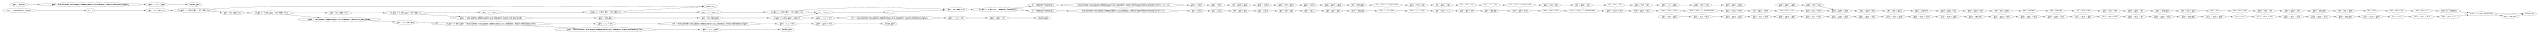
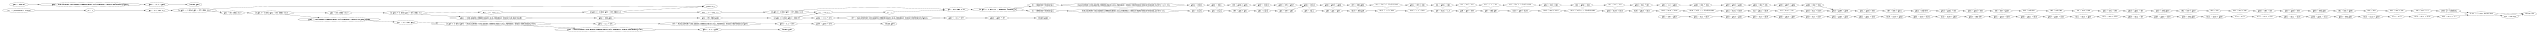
none -> (1760, 5)
(1298, 11) -> (1297, 8)
